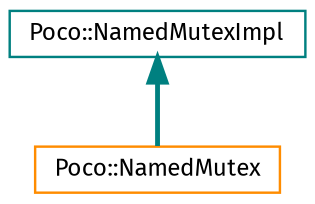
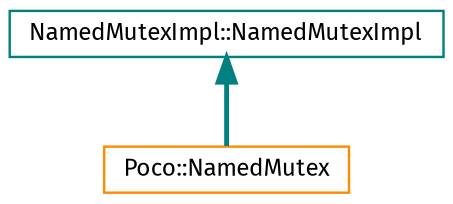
(158, 34) -> (227, 34)
